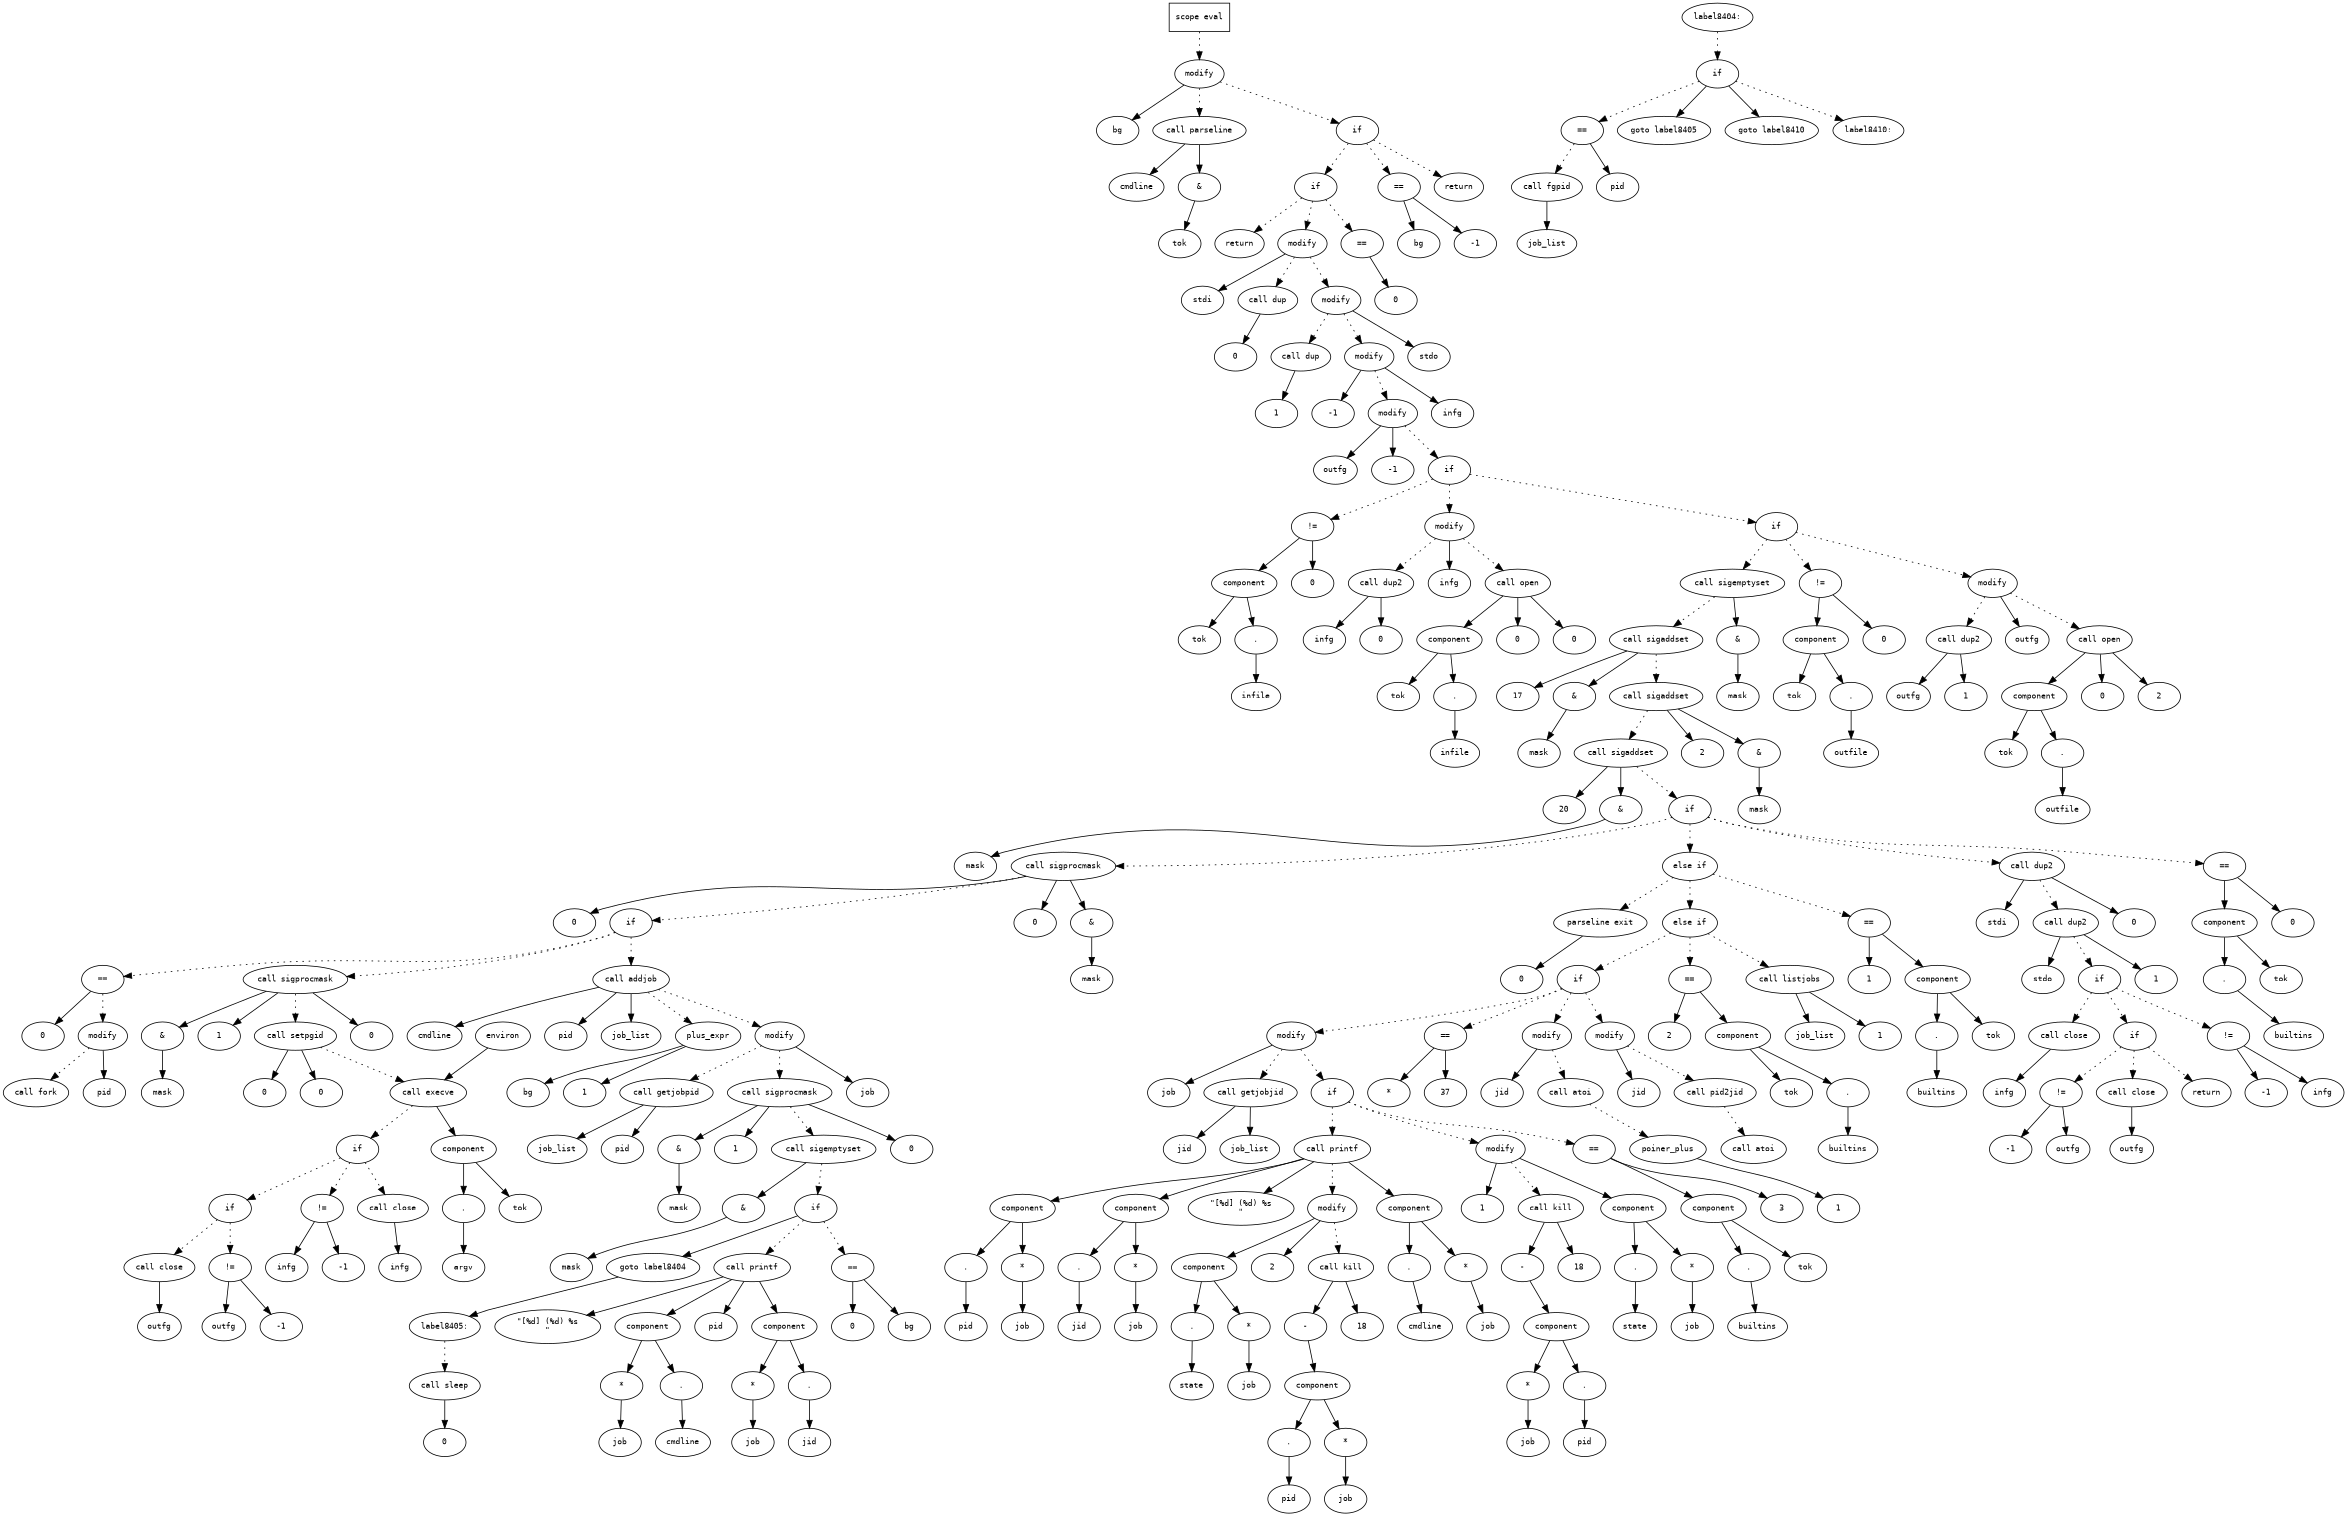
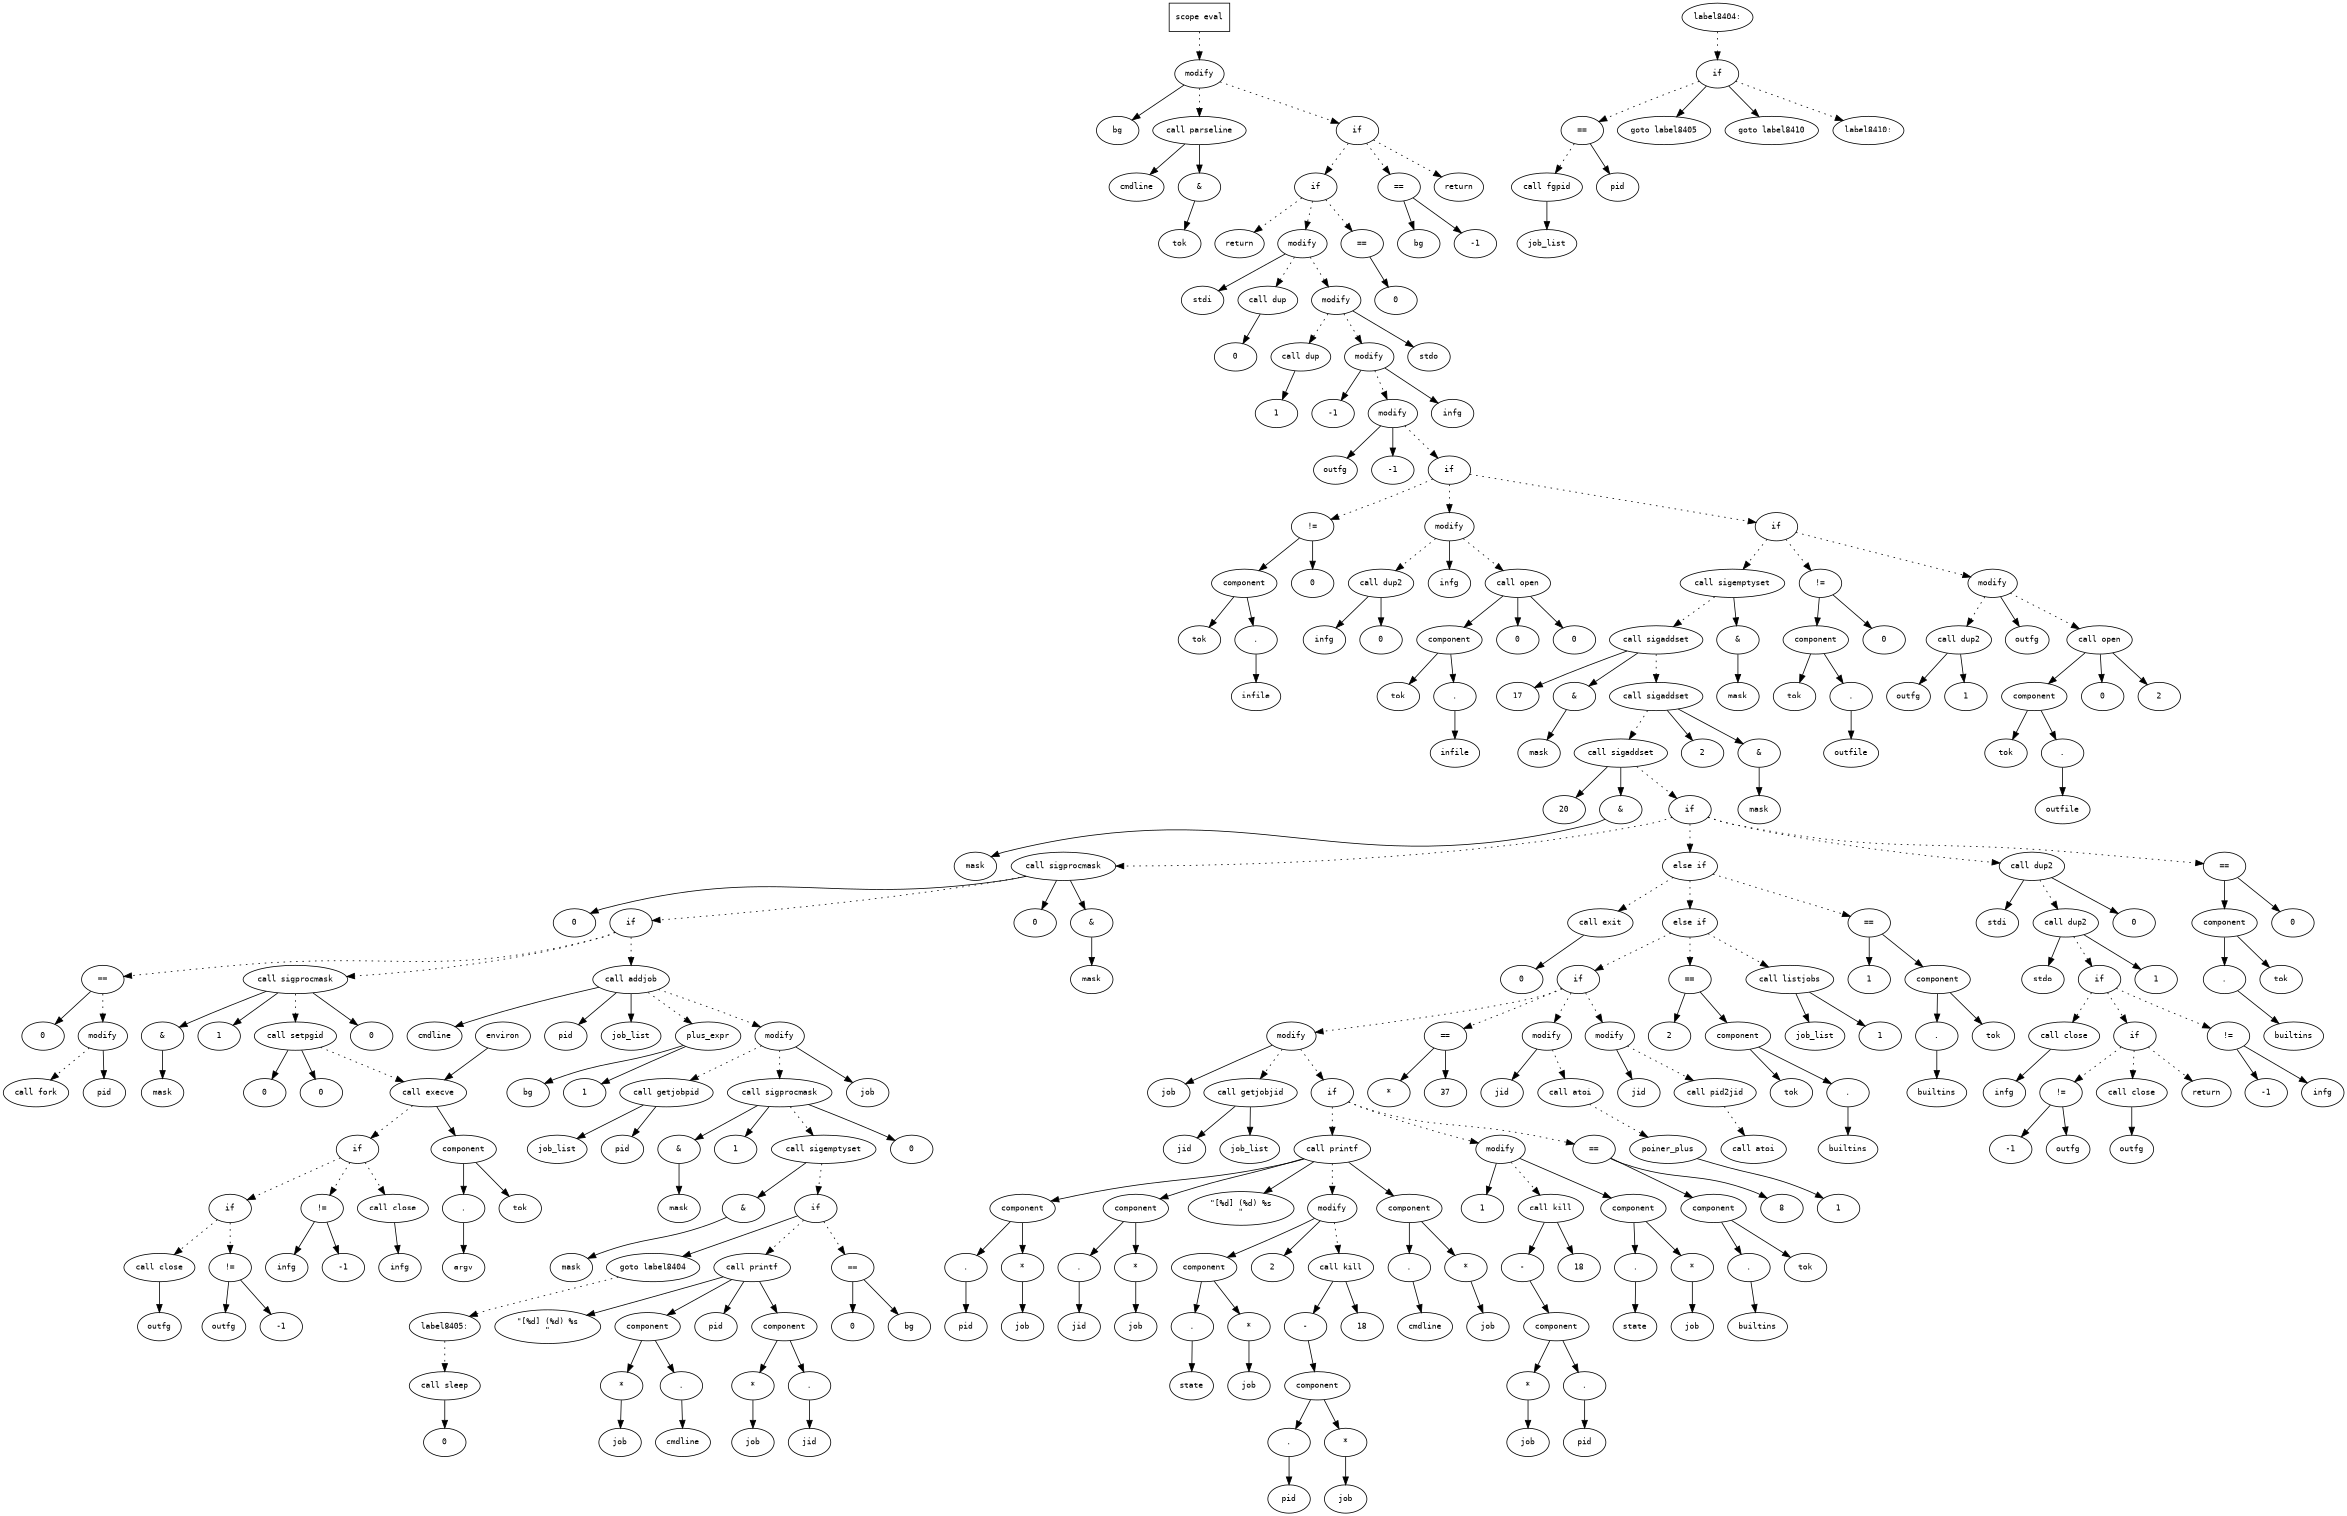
(1600, 923) -> (1600, 923)
(1782, 1208) -> (1782, 1208)
(547, 1295) -> (547, 1295)
